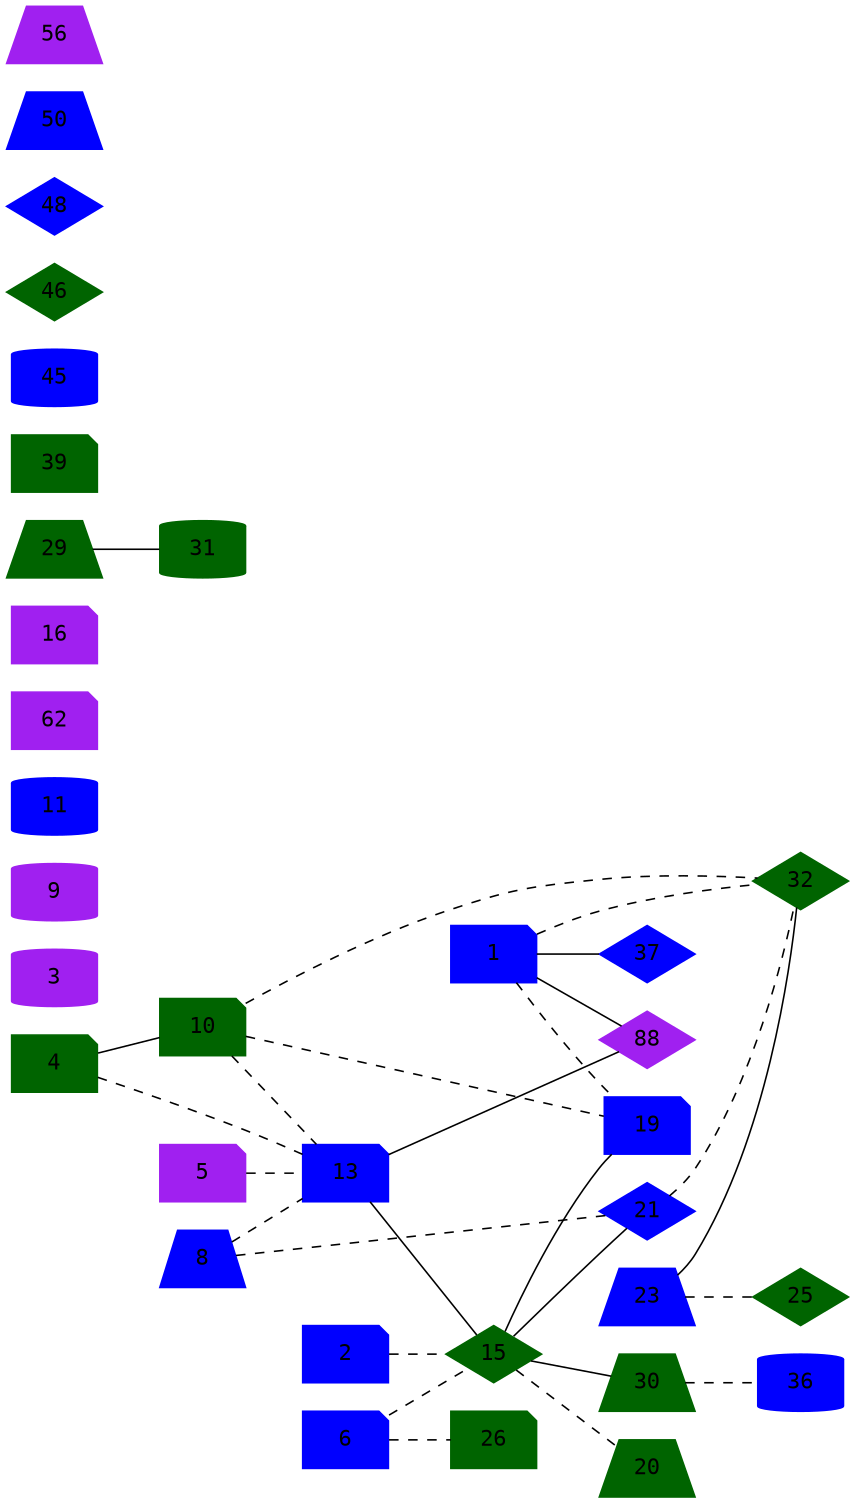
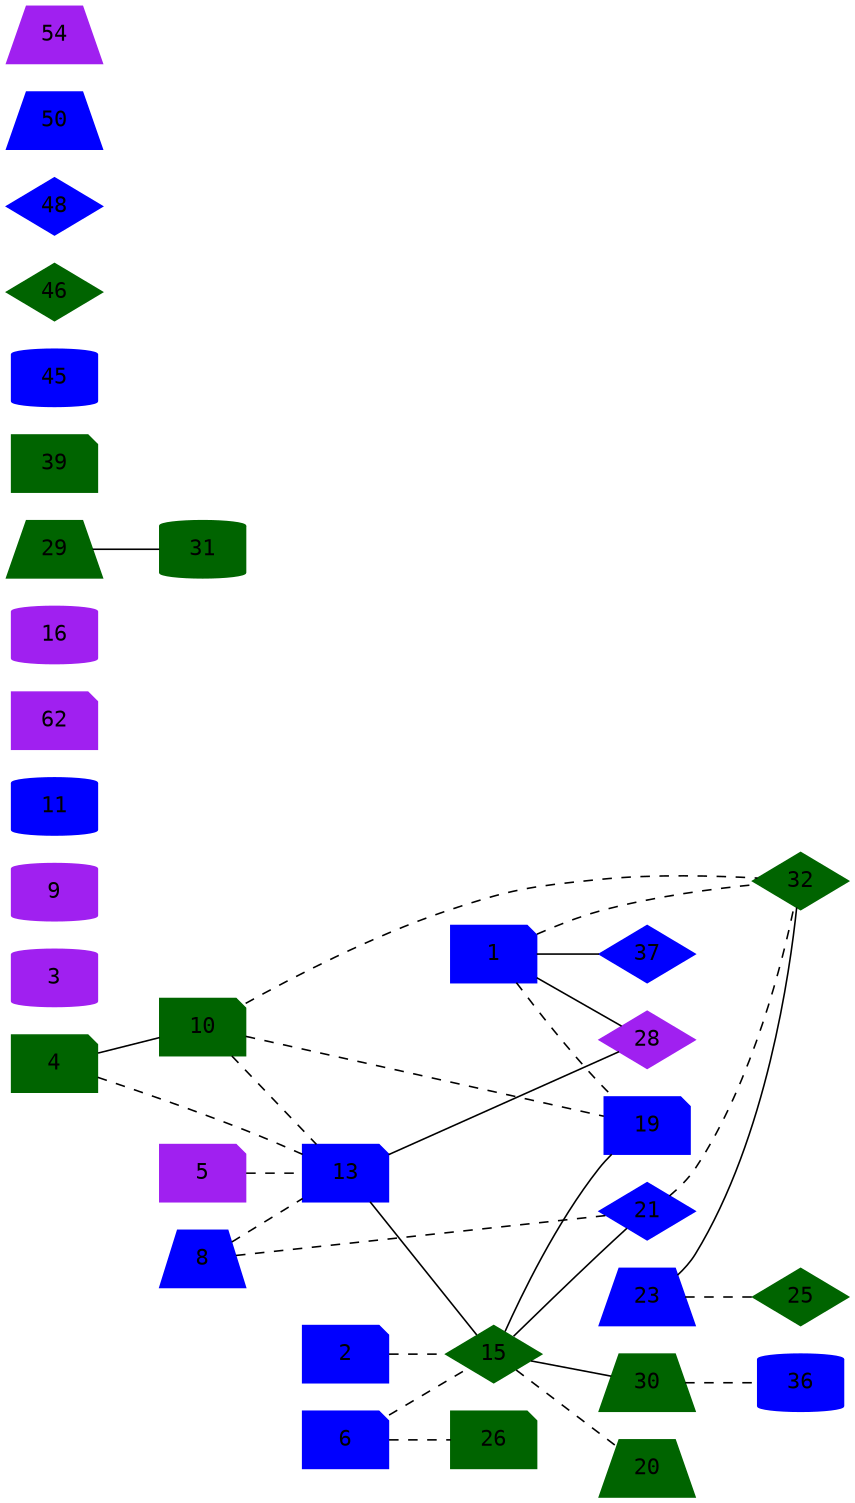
(55, 35) -> (55, 35)
(55, 635) -> (55, 635)
(647, 1040) -> (647, 1040)
